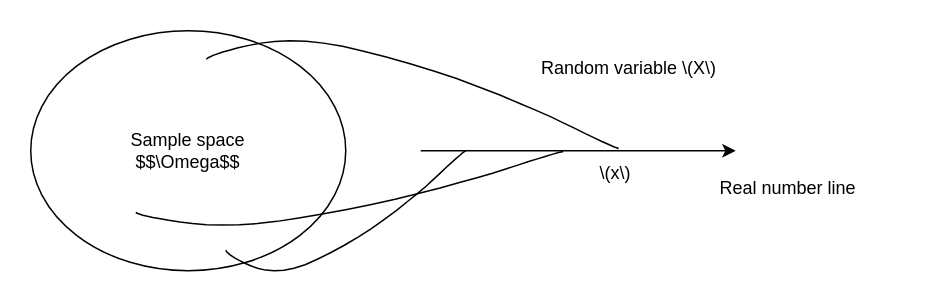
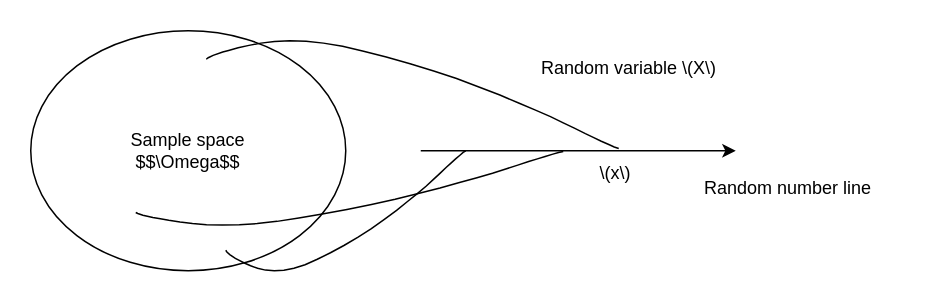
(788, 188) -> (788, 188)
